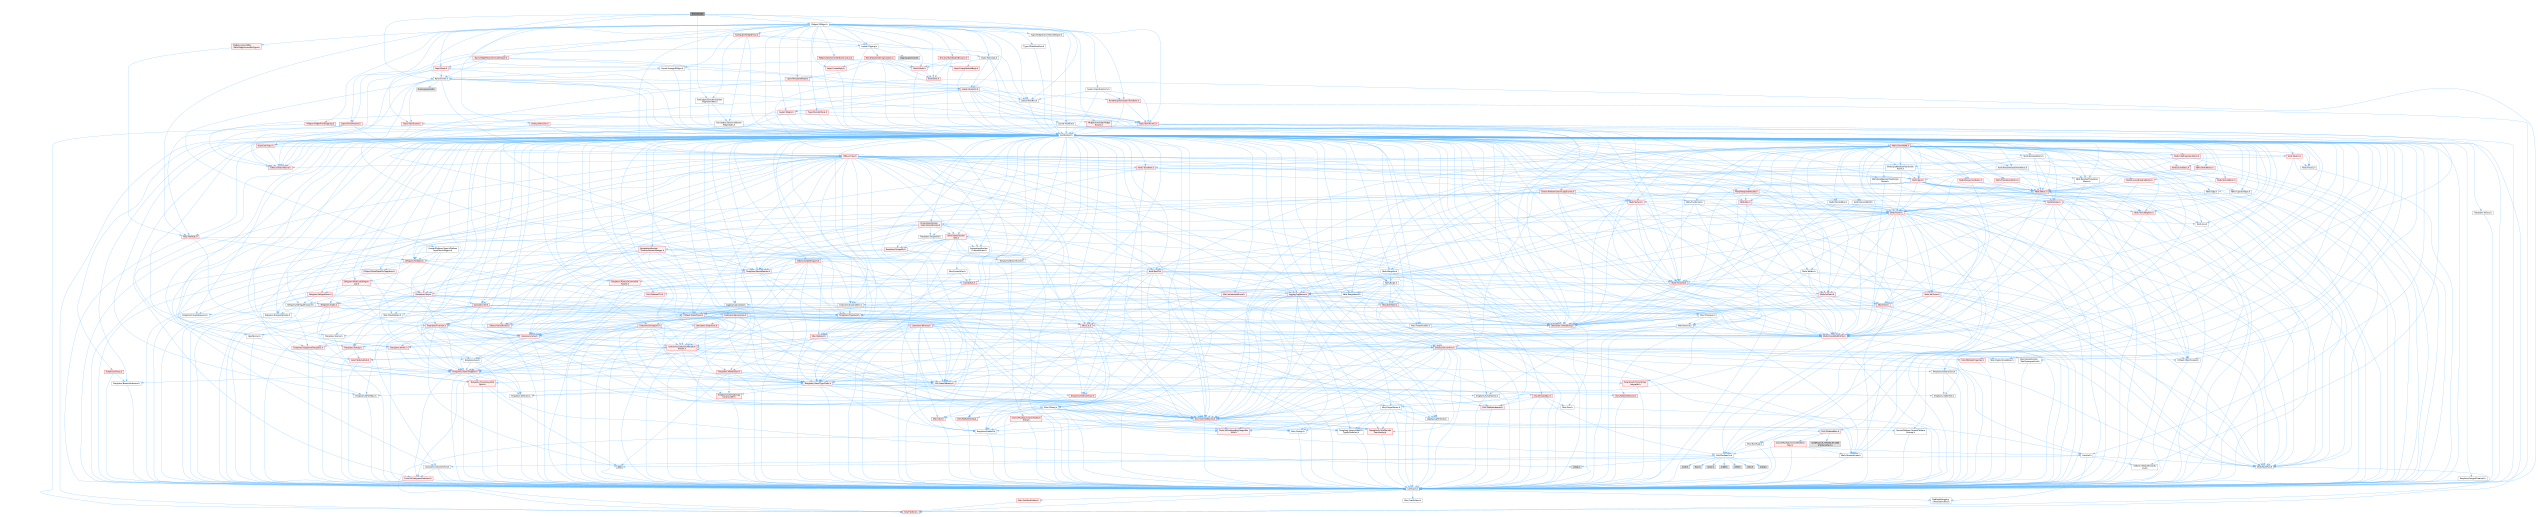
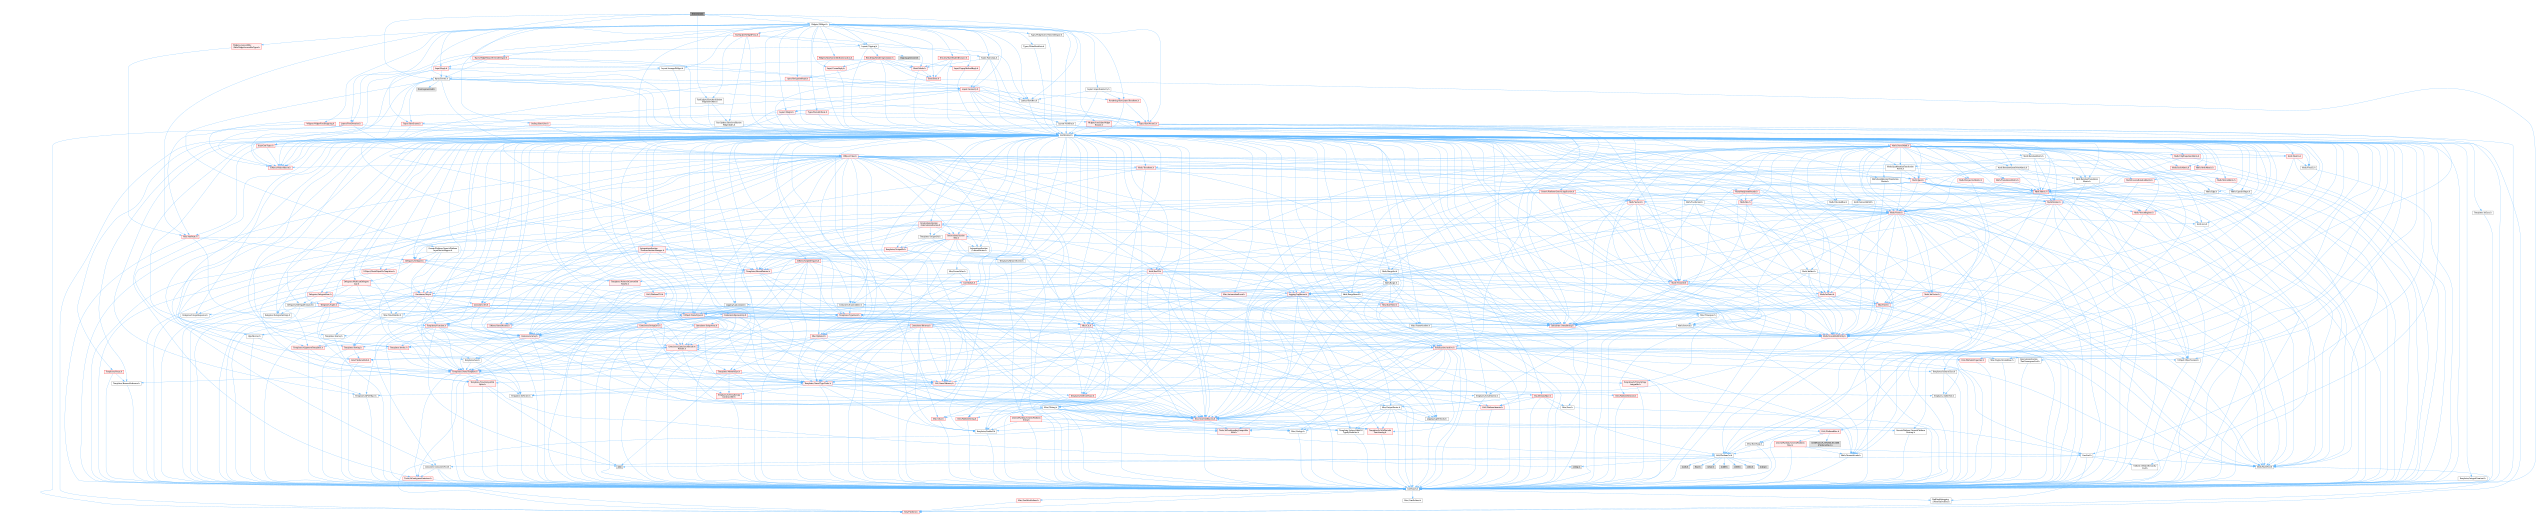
(2527, 155) -> (1392, 251)
